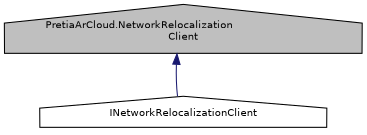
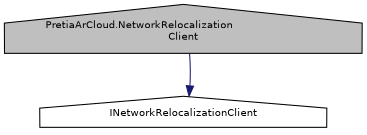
(176, 80) -> (190, 70)
